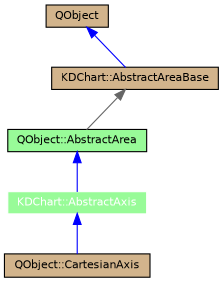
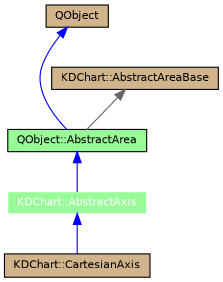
(110, 51) -> (41, 84)
(77, 266) -> (77, 266)
